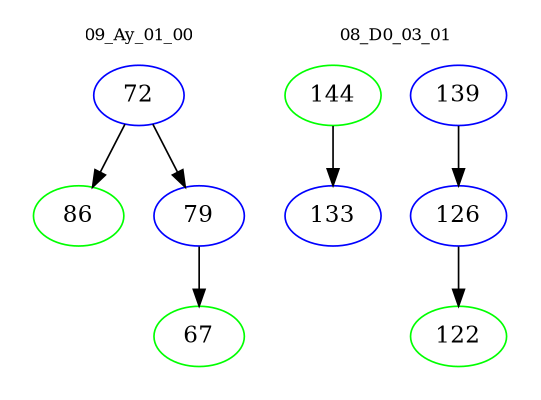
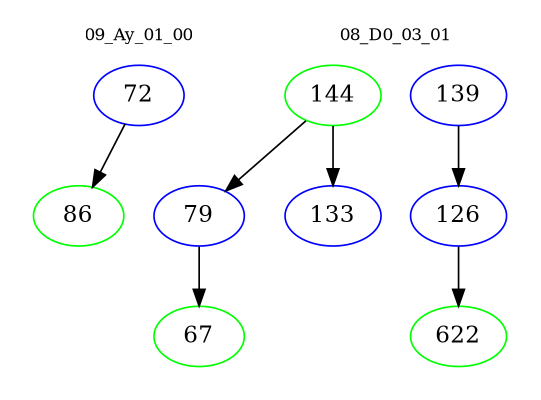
(165, 148) -> (282, 141)
(459, 336) -> (459, 336)
